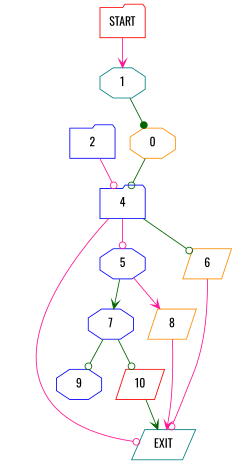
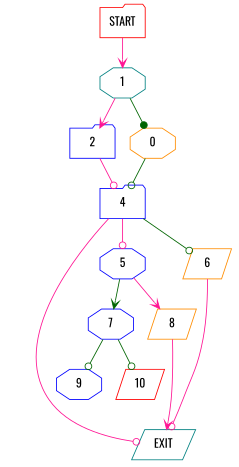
none -> (109, 109)
(150, 411) -> none
